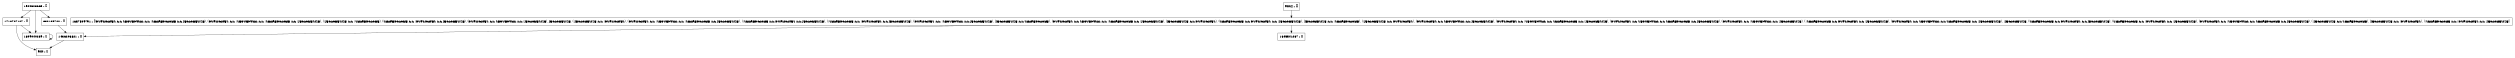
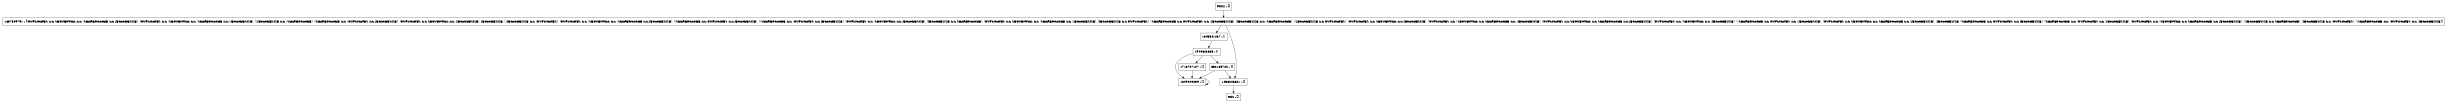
(20, 41) -> none
none -> (1211, 43)
none -> (1208, 74)
